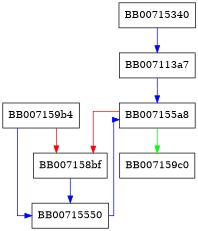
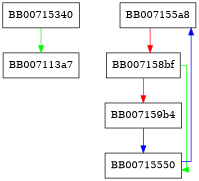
(157, 37) -> (41, 37)
(157, 87) -> none
(56, 137) -> (143, 87)
(157, 166) -> none
(70, 187) -> (186, 115)
